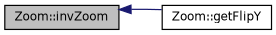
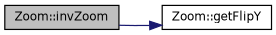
(147, 9) -> (134, 26)
